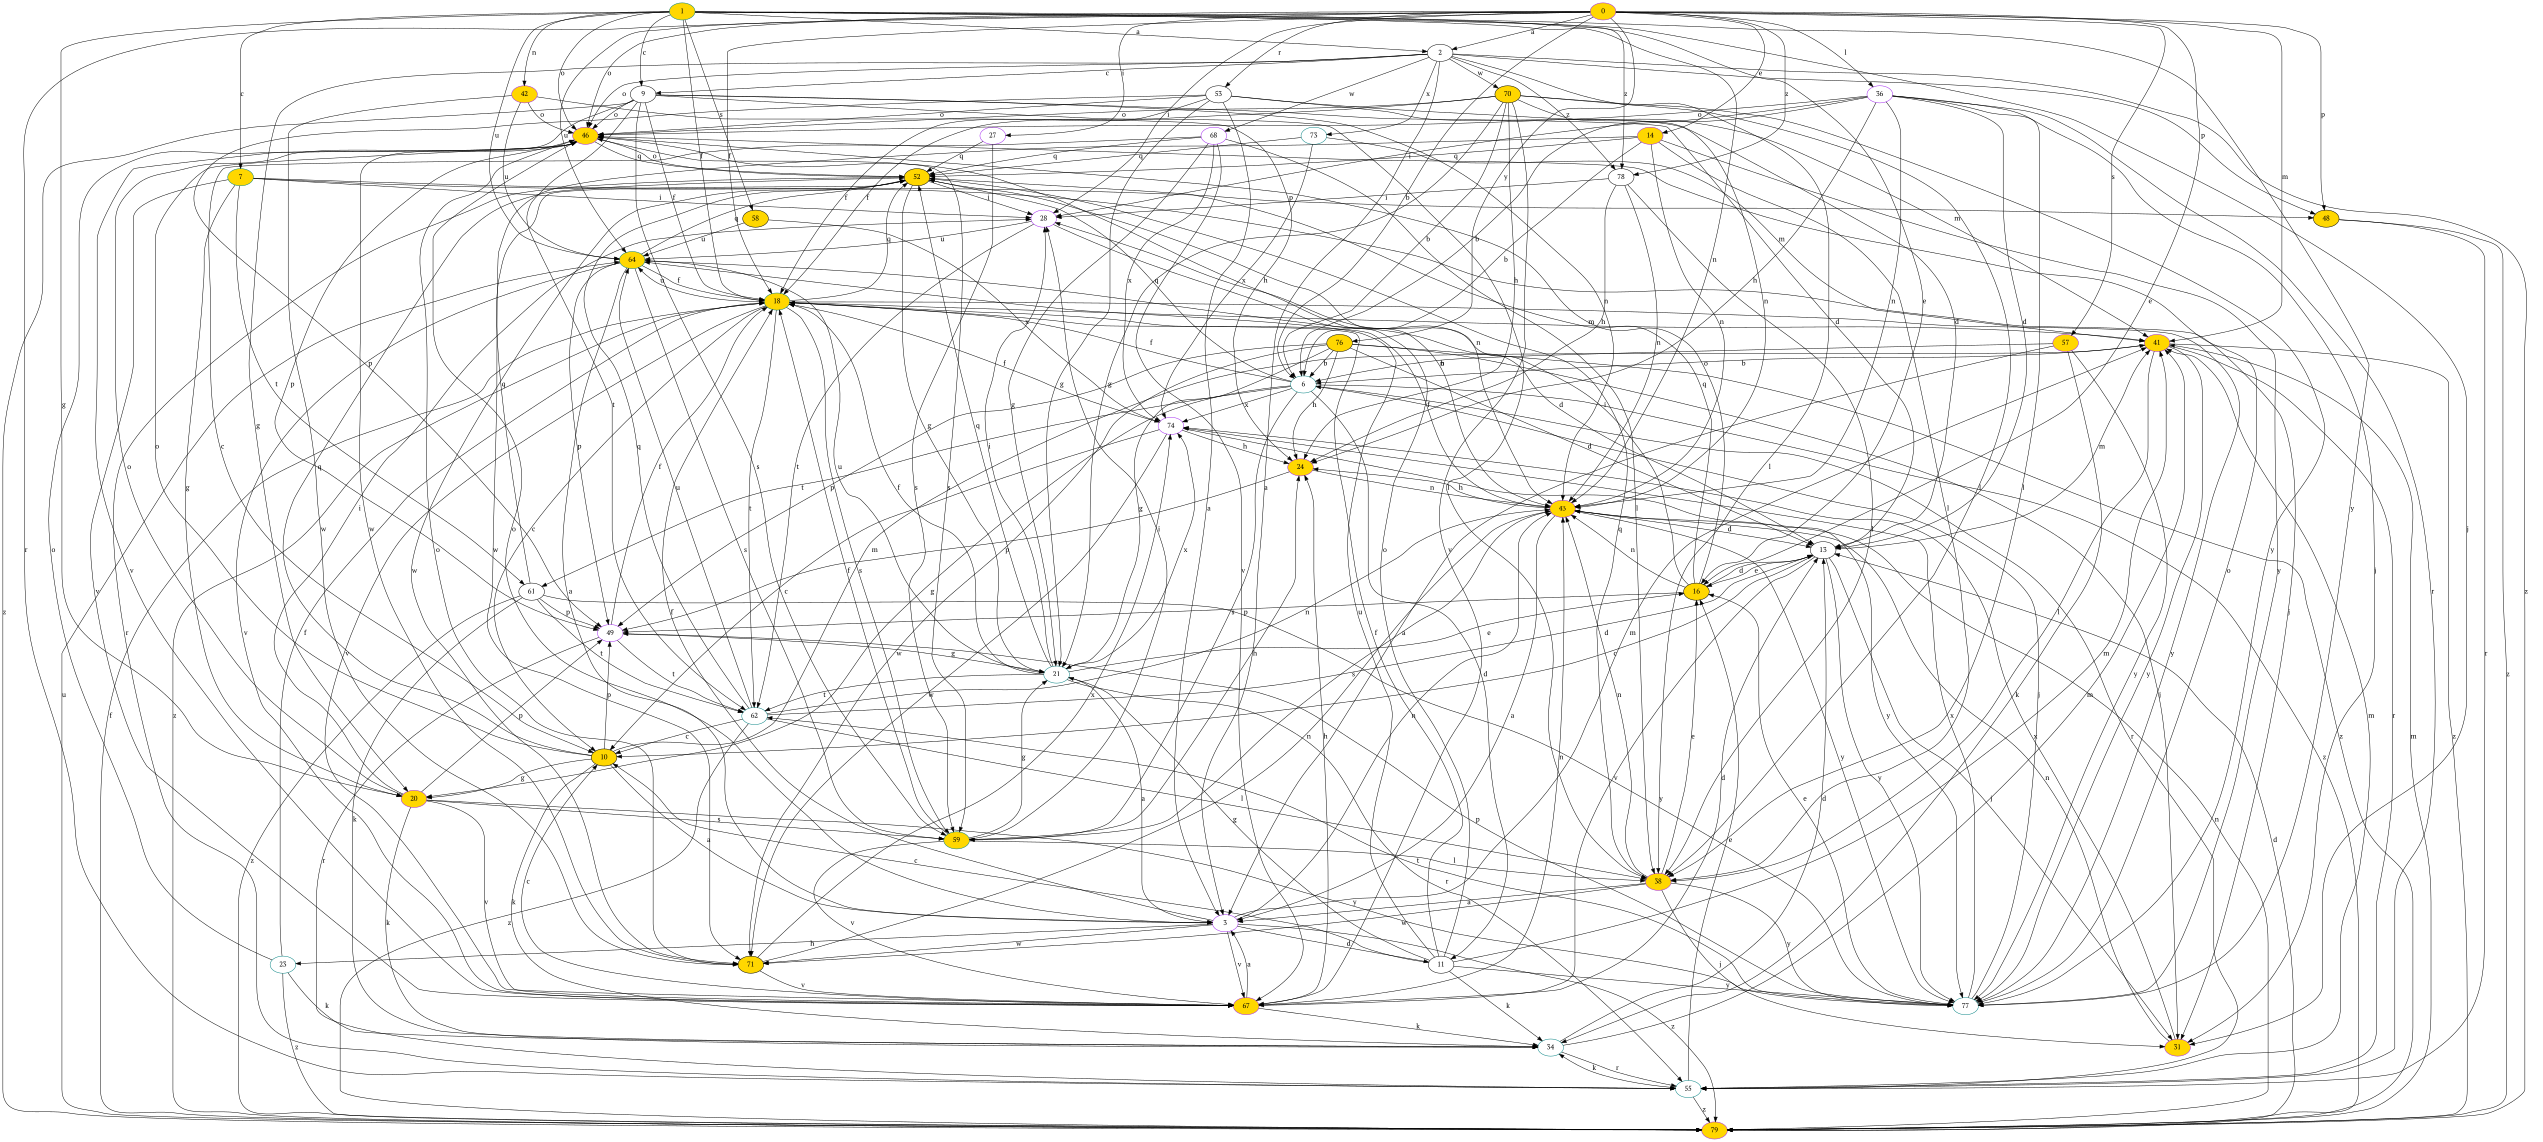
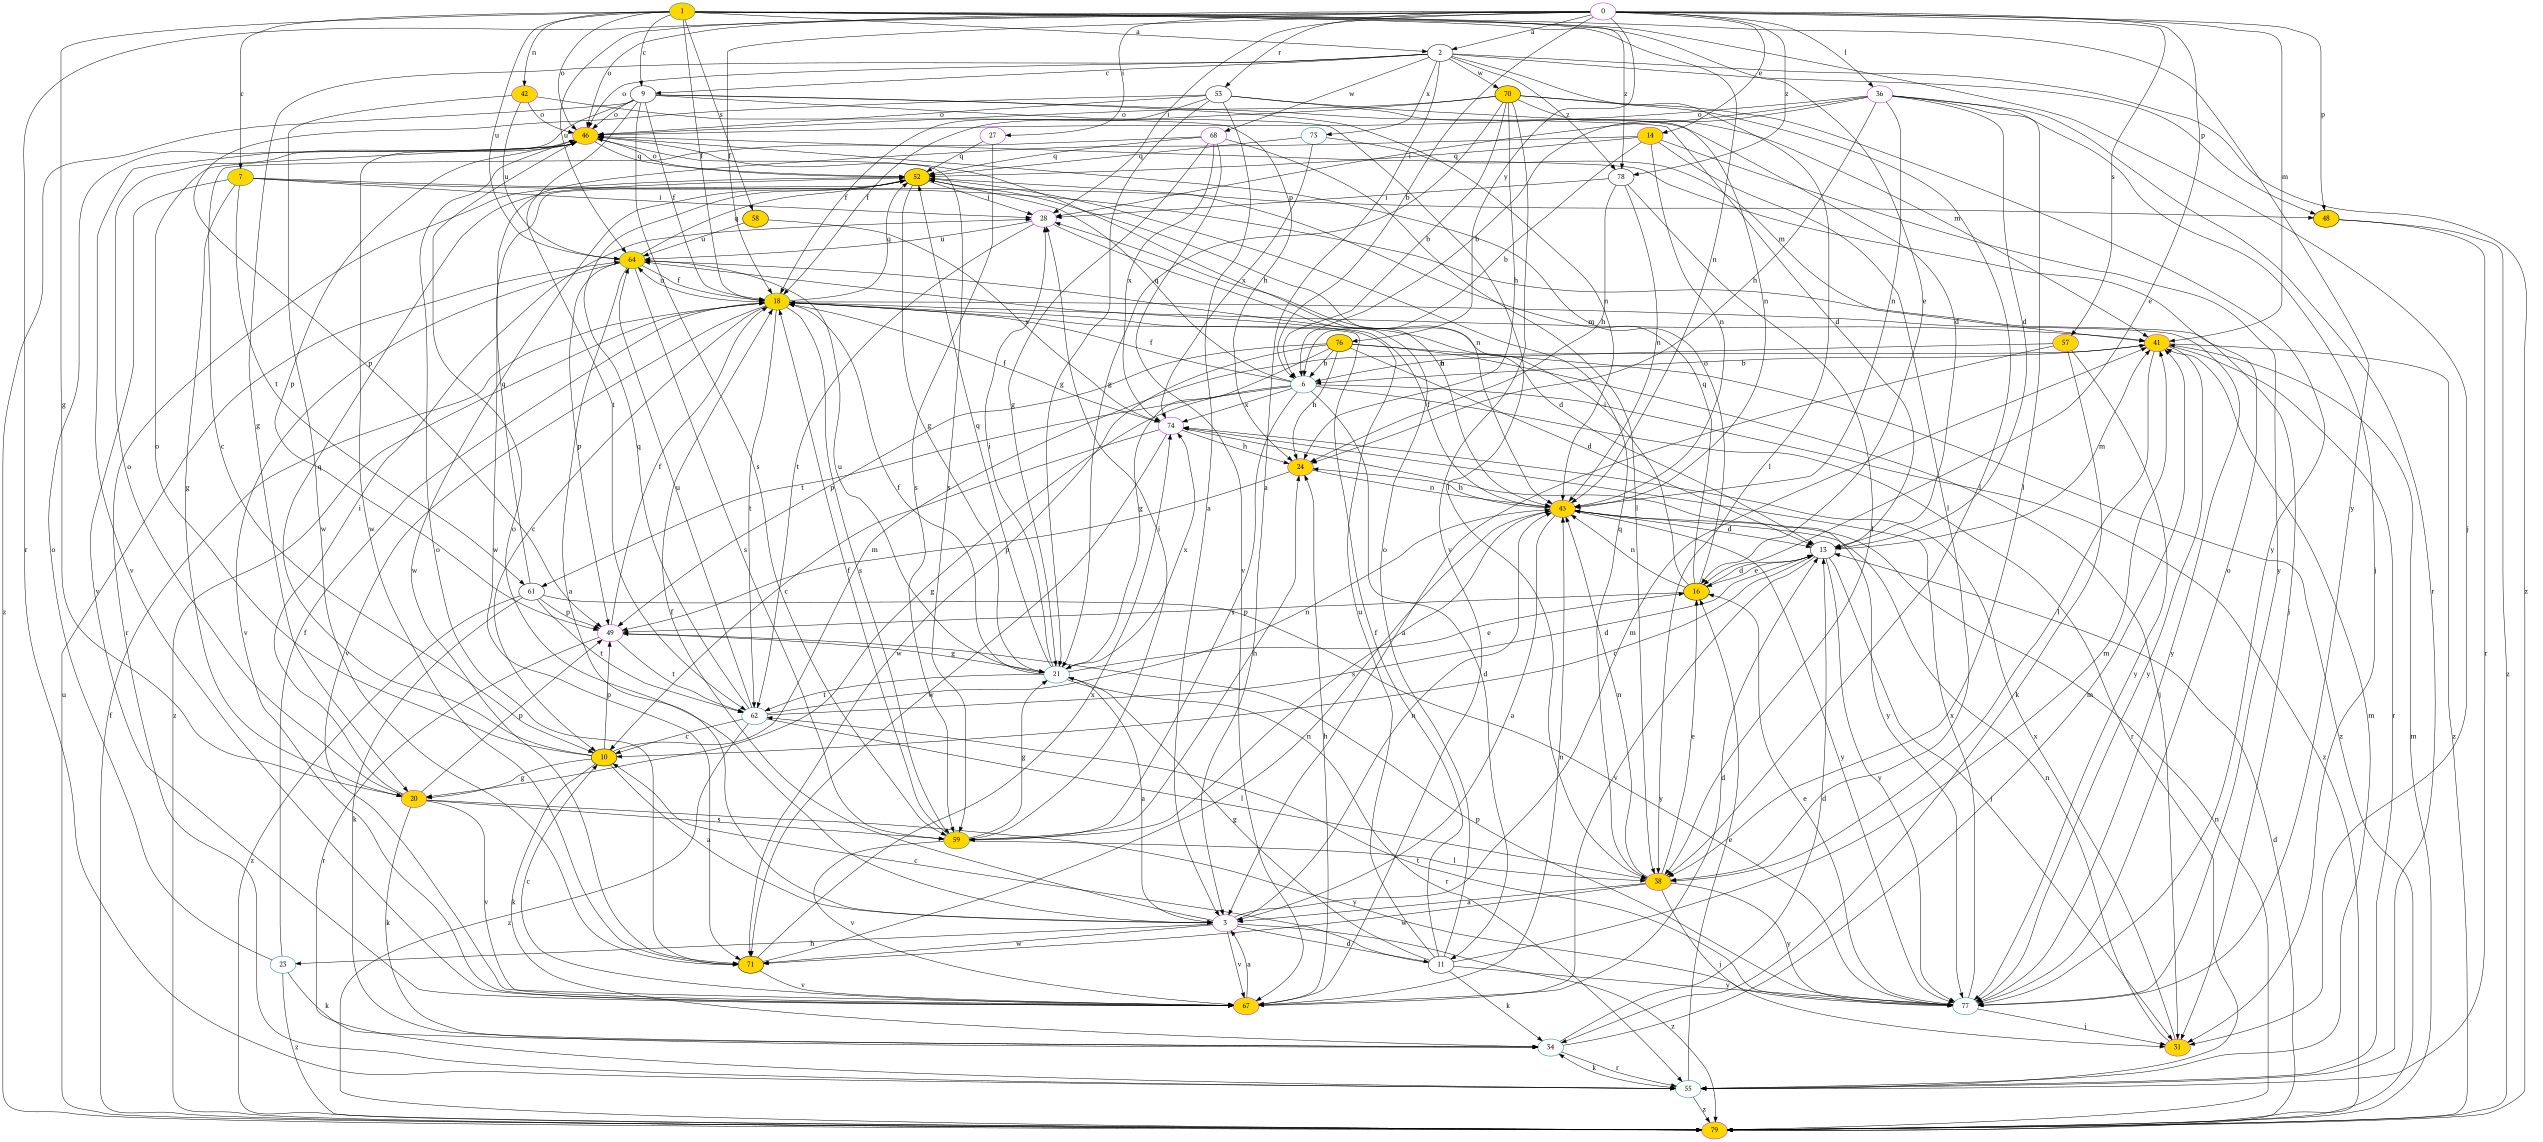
(1603, 11) -> (1603, 11)
(1860, 507) -> (2069, 1026)
(1396, 1027) -> none
